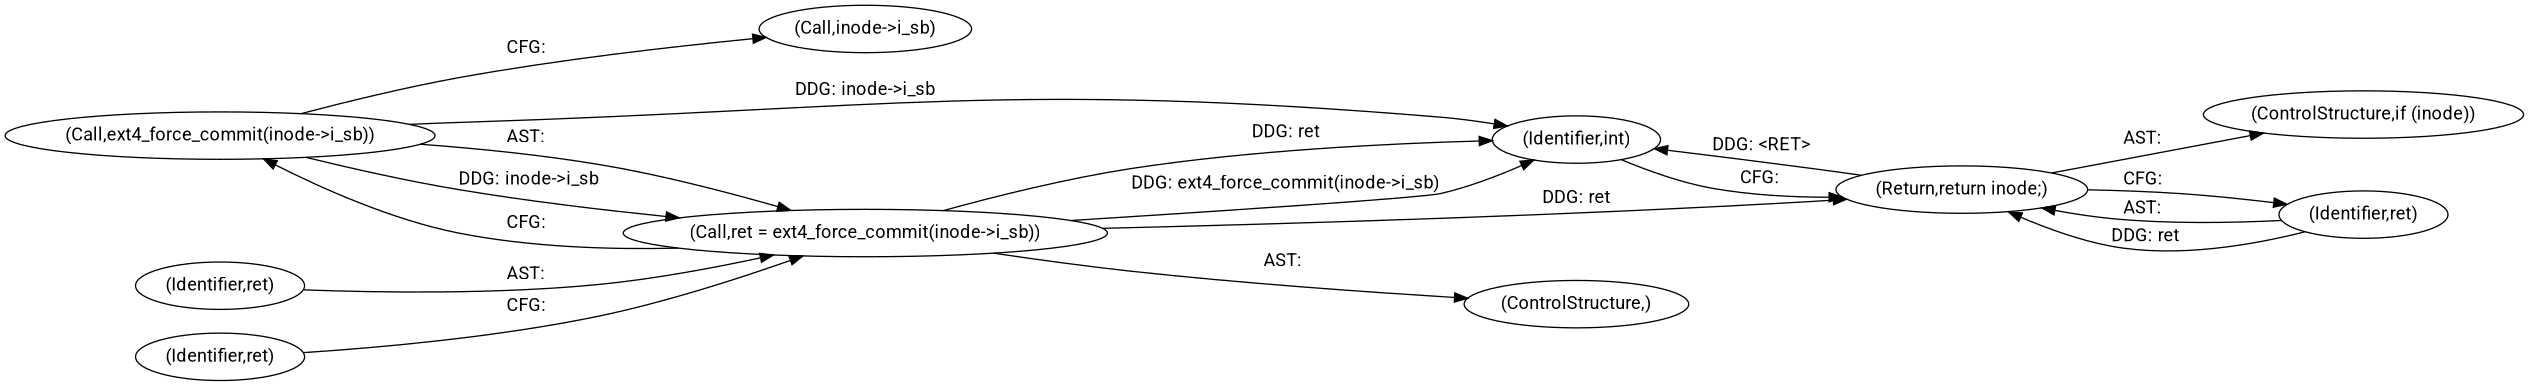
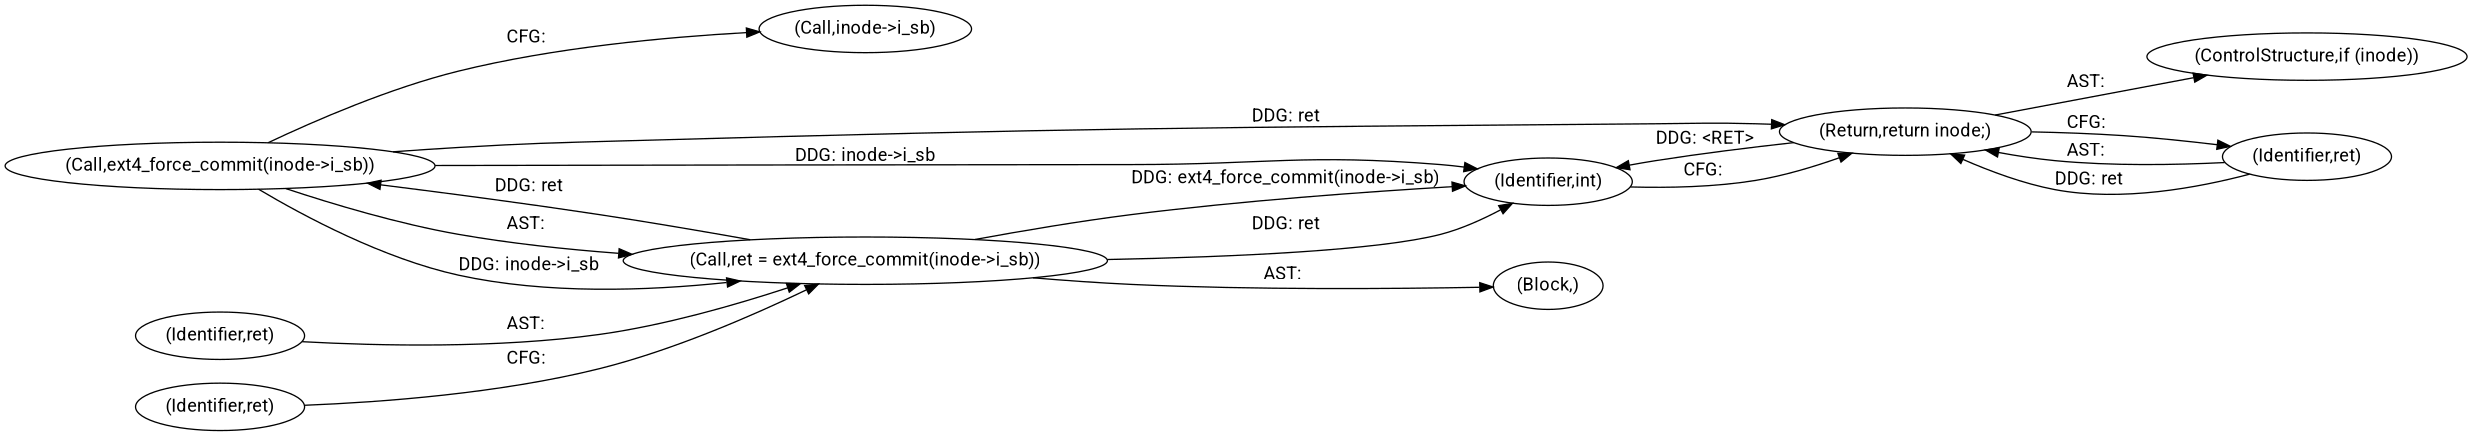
(1468, 217) -> (1082, 130)
(529, 223) -> (529, 186)
(1576, 304) -> (1548, 286)
